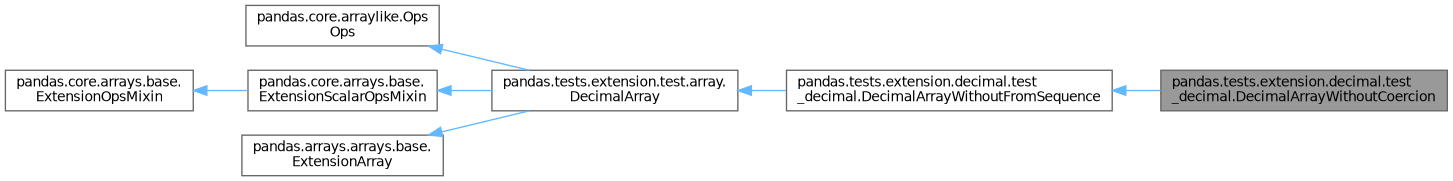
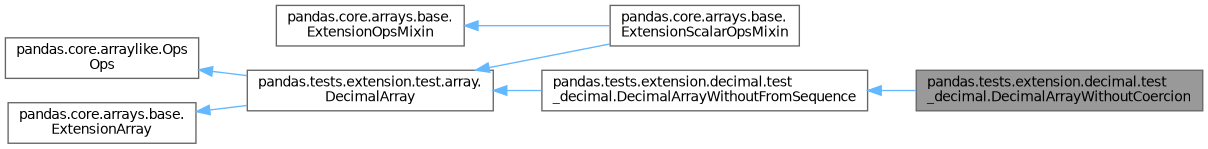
(471, 91) -> (549, 56)
(343, 155) -> (102, 123)
